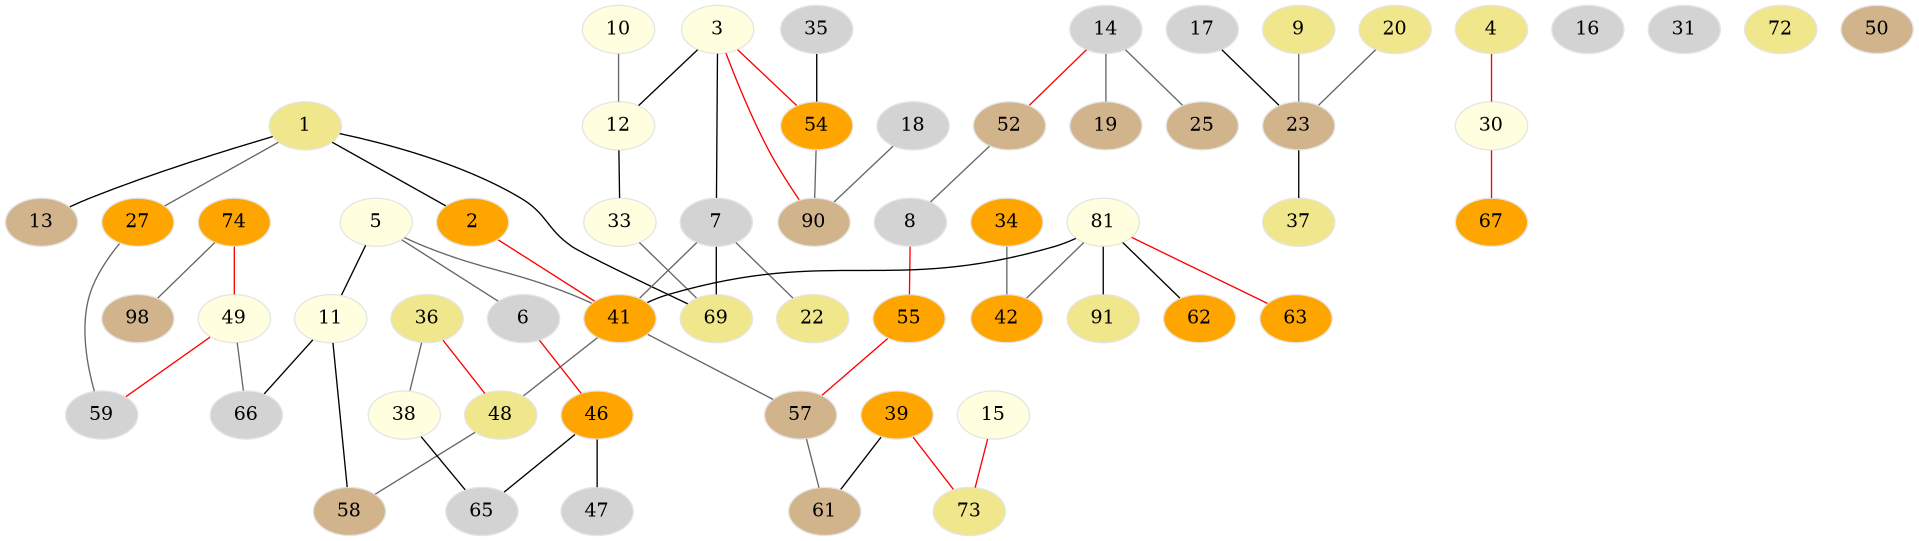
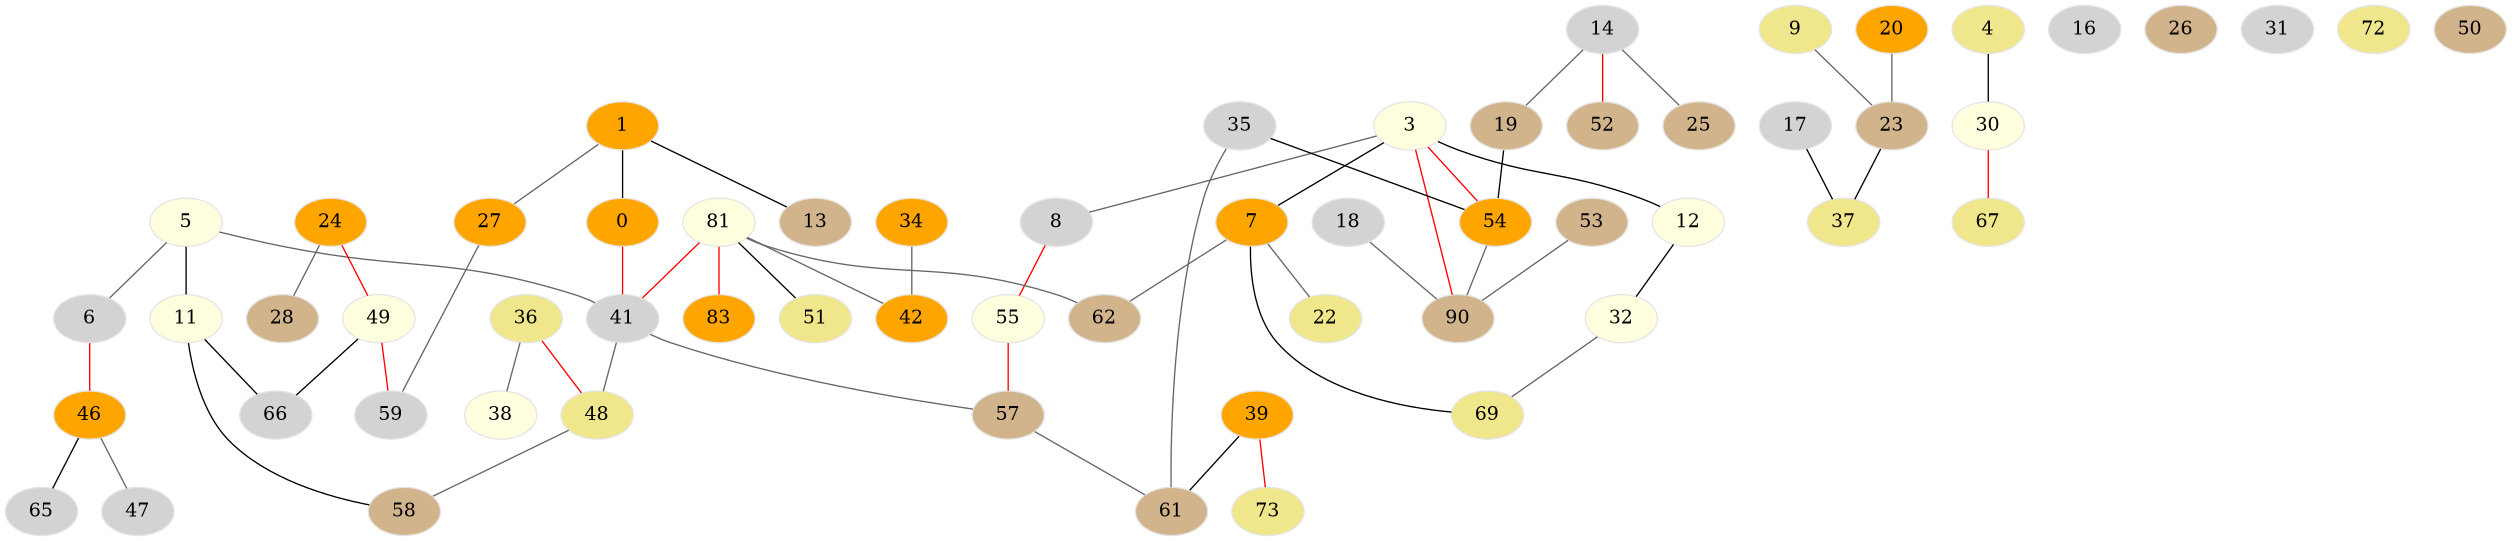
(619, 29) -> none
(1395, 29) -> (1892, 29)
none -> (2181, 29)
(1250, 78) -> (1820, 174)
(1492, 78) -> (1988, 78)
(305, 126) -> (623, 126)
(960, 174) -> (1233, 174)
none -> (1501, 174)
(524, 200) -> none
(234, 222) -> (331, 222)
(473, 222) -> (623, 222)
(620, 222) -> (1621, 319)
(716, 222) -> (1252, 222)
(1492, 222) -> (1988, 222)
none -> (1592, 222)
(674, 265) -> (1178, 271)
(862, 270) -> (671, 270)
(1151, 270) -> (903, 270)
none -> (1181, 314)
(138, 319) -> (283, 319)
(620, 319) -> (623, 319)
(909, 319) -> (1008, 319)
(1103, 319) -> (815, 319)
(1200, 319) -> (1105, 319)
(1296, 319) -> (719, 319)
(240, 367) -> (327, 367)
(993, 415) -> none
(443, 463) -> none
(597, 463) -> (114, 463)
